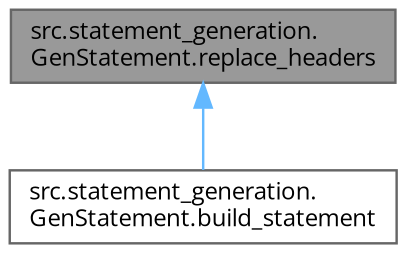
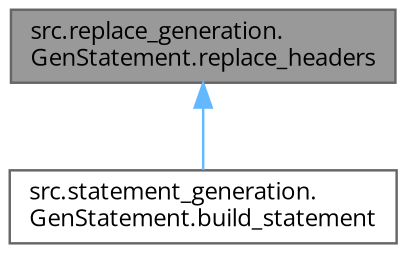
(203, 46) -> (203, 46)
